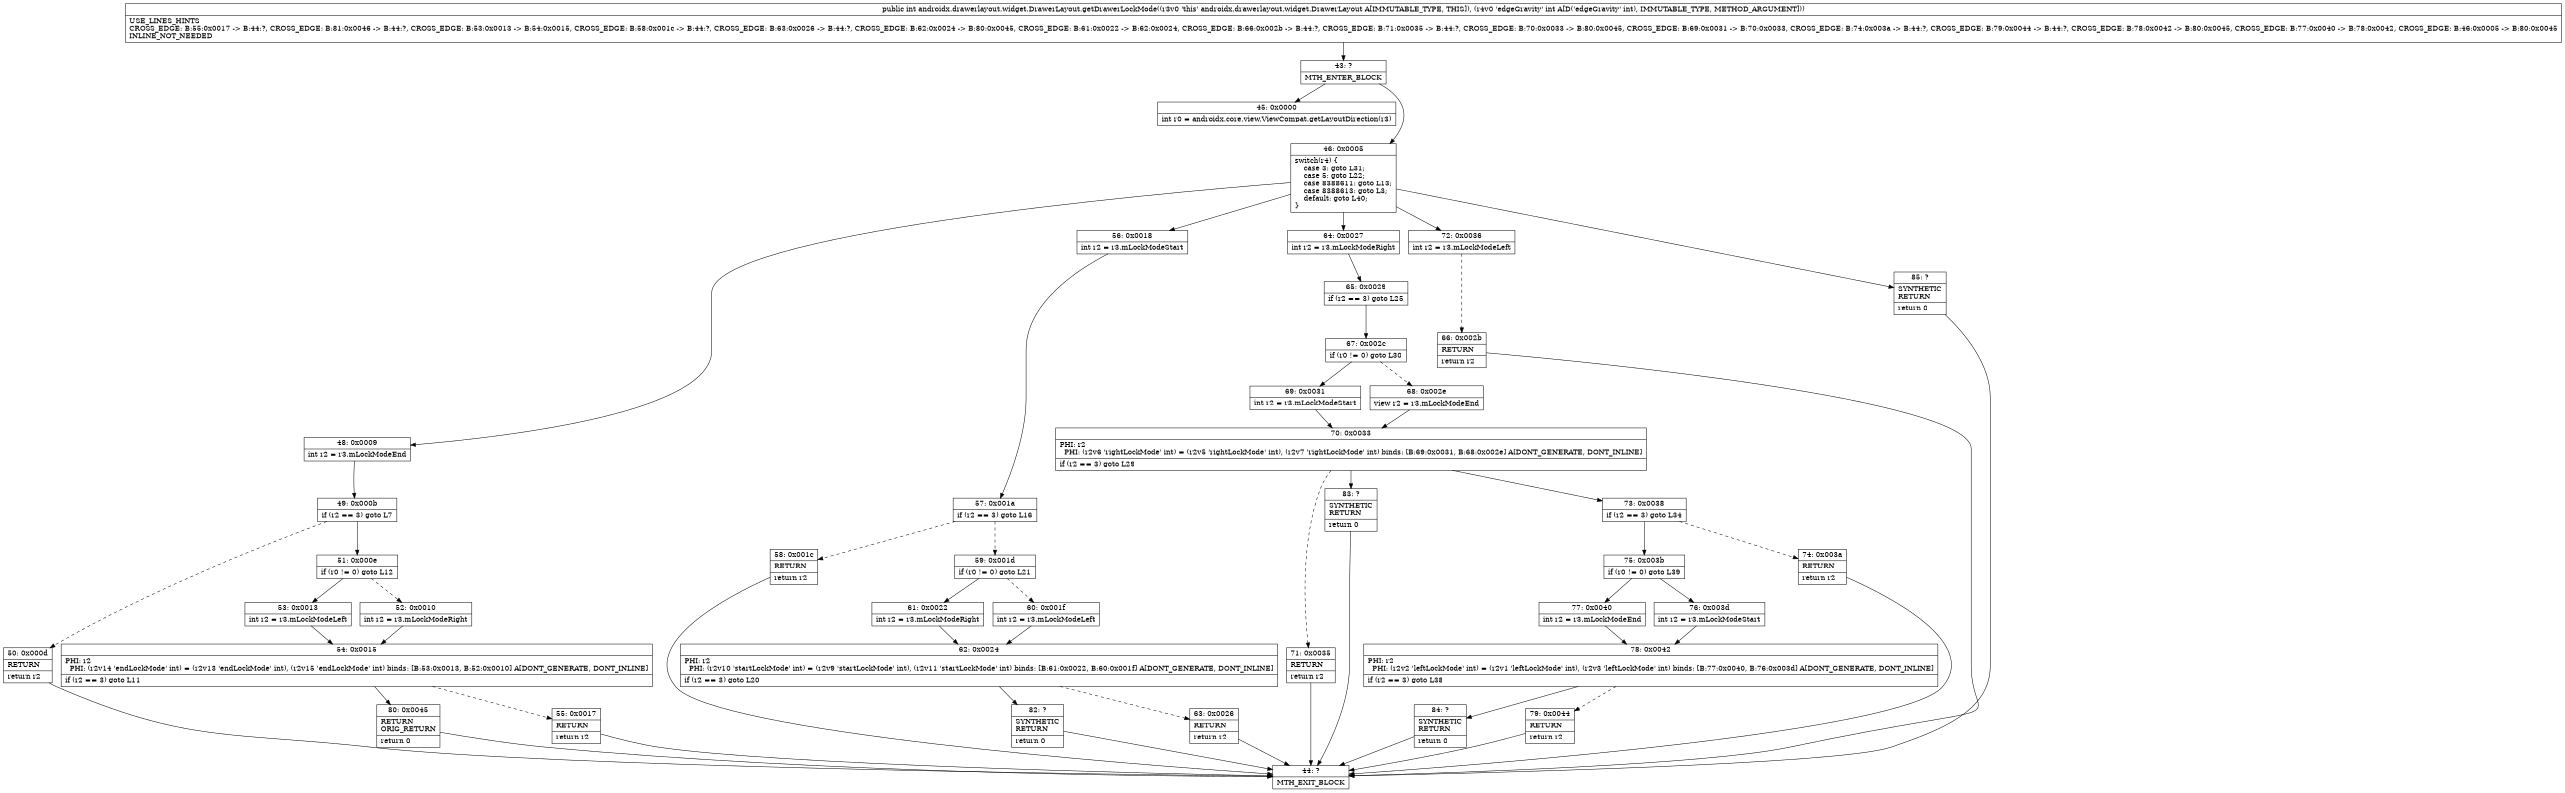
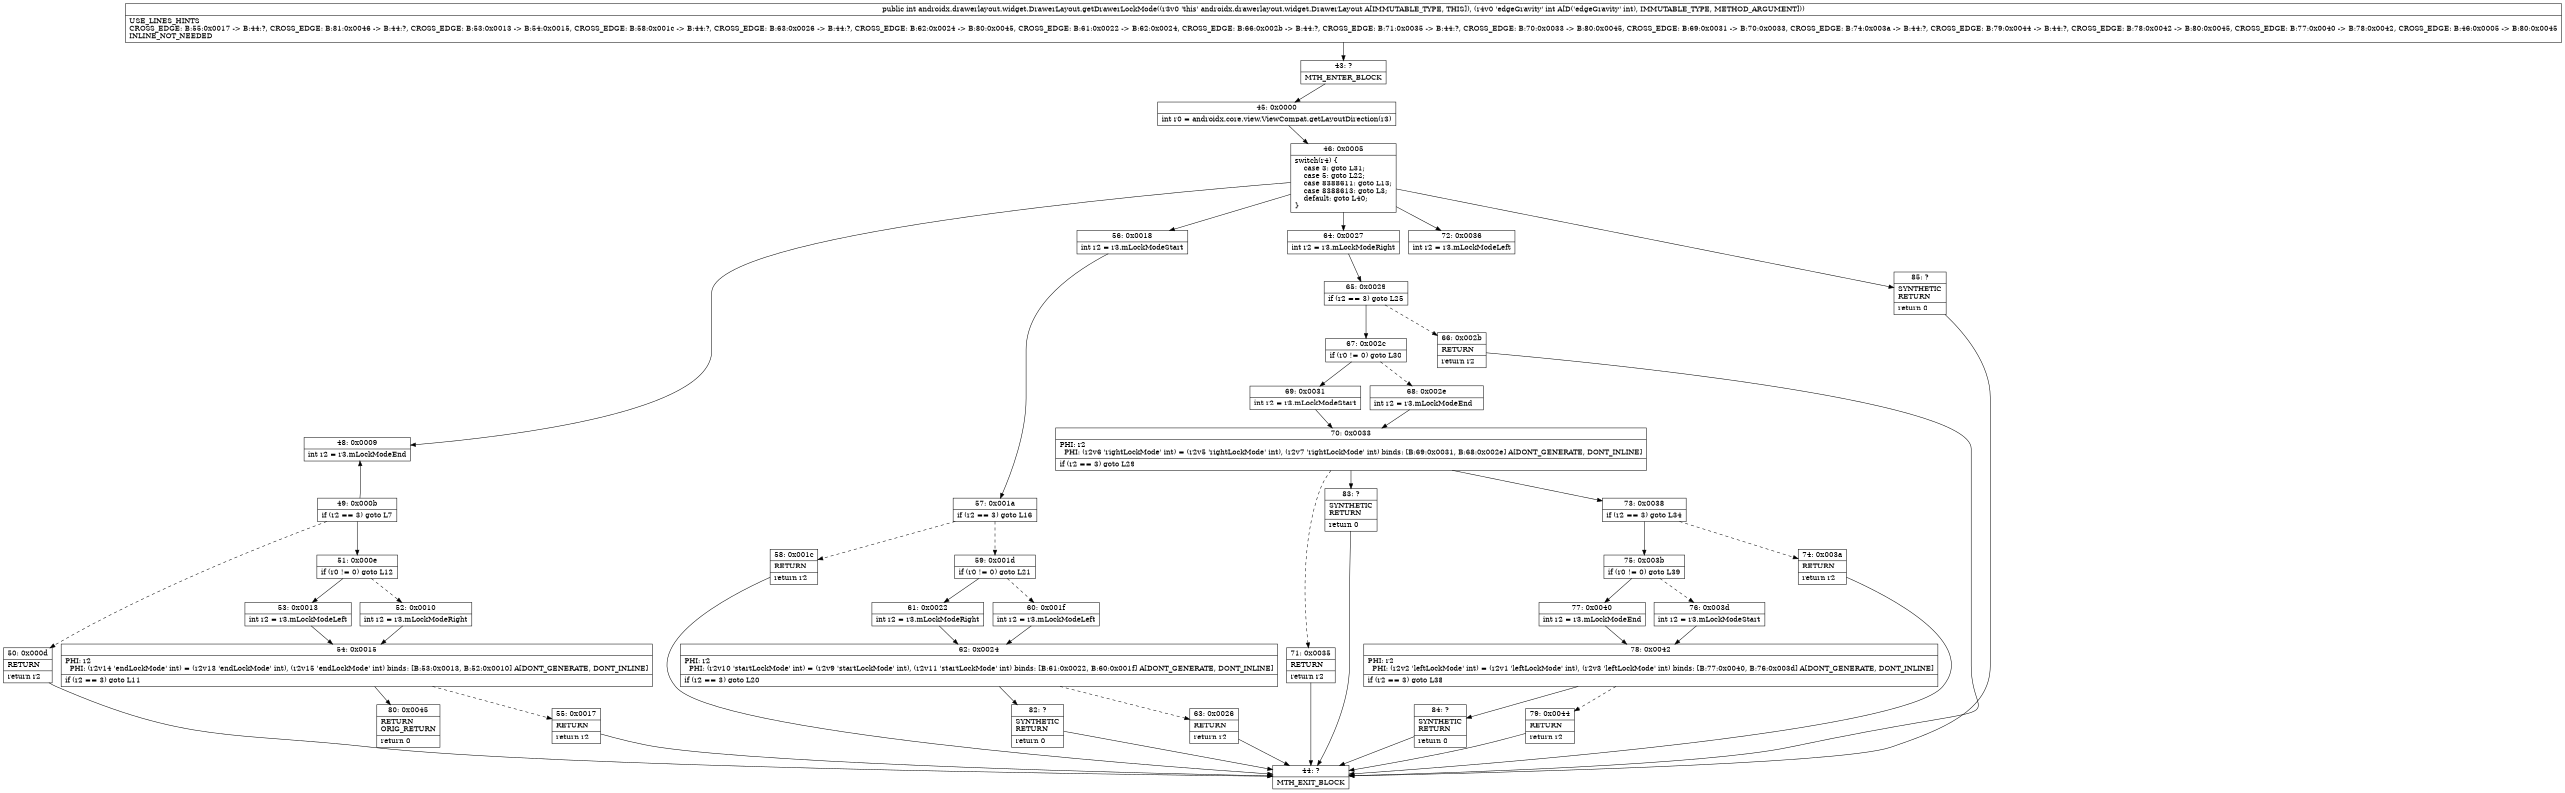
(1403, 108) -> (1296, 133)
(1462, 291) -> (1409, 319)
(1427, 404) -> (1423, 404)
(354, 477) -> (361, 482)
(1675, 589) -> (1675, 589)
(791, 764) -> none
